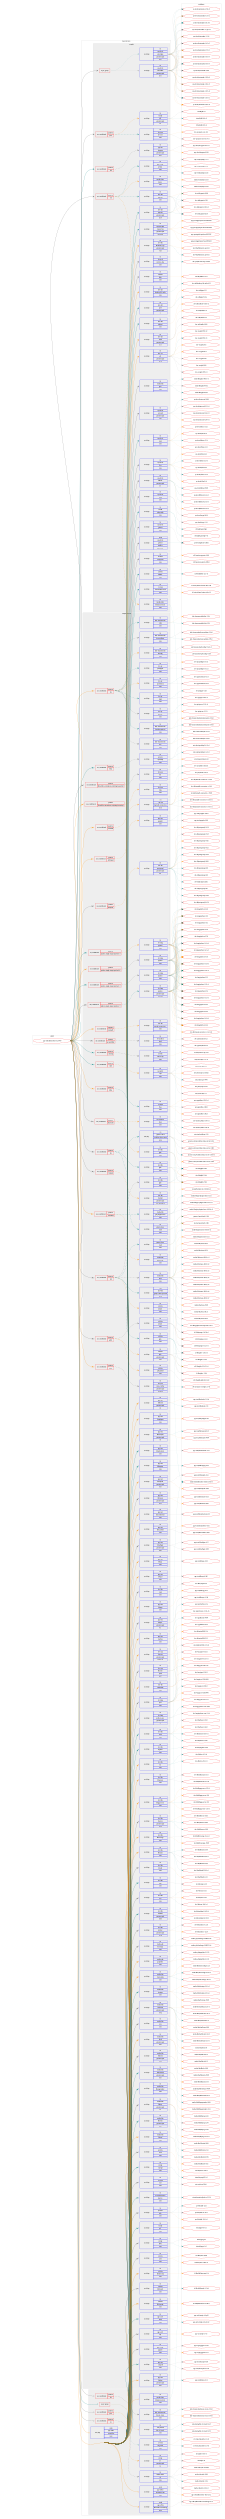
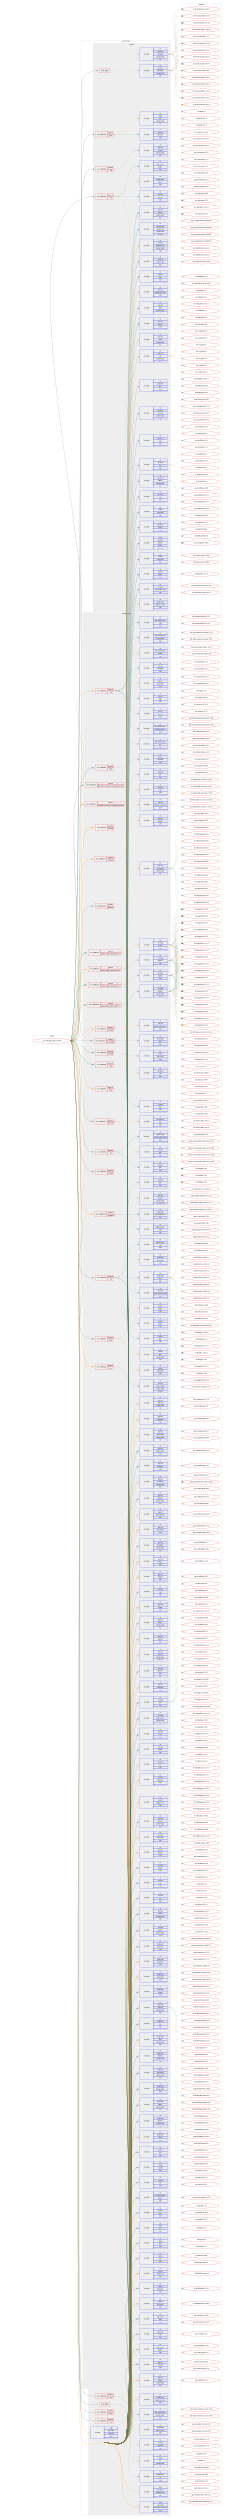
none -> (201, 1768)
